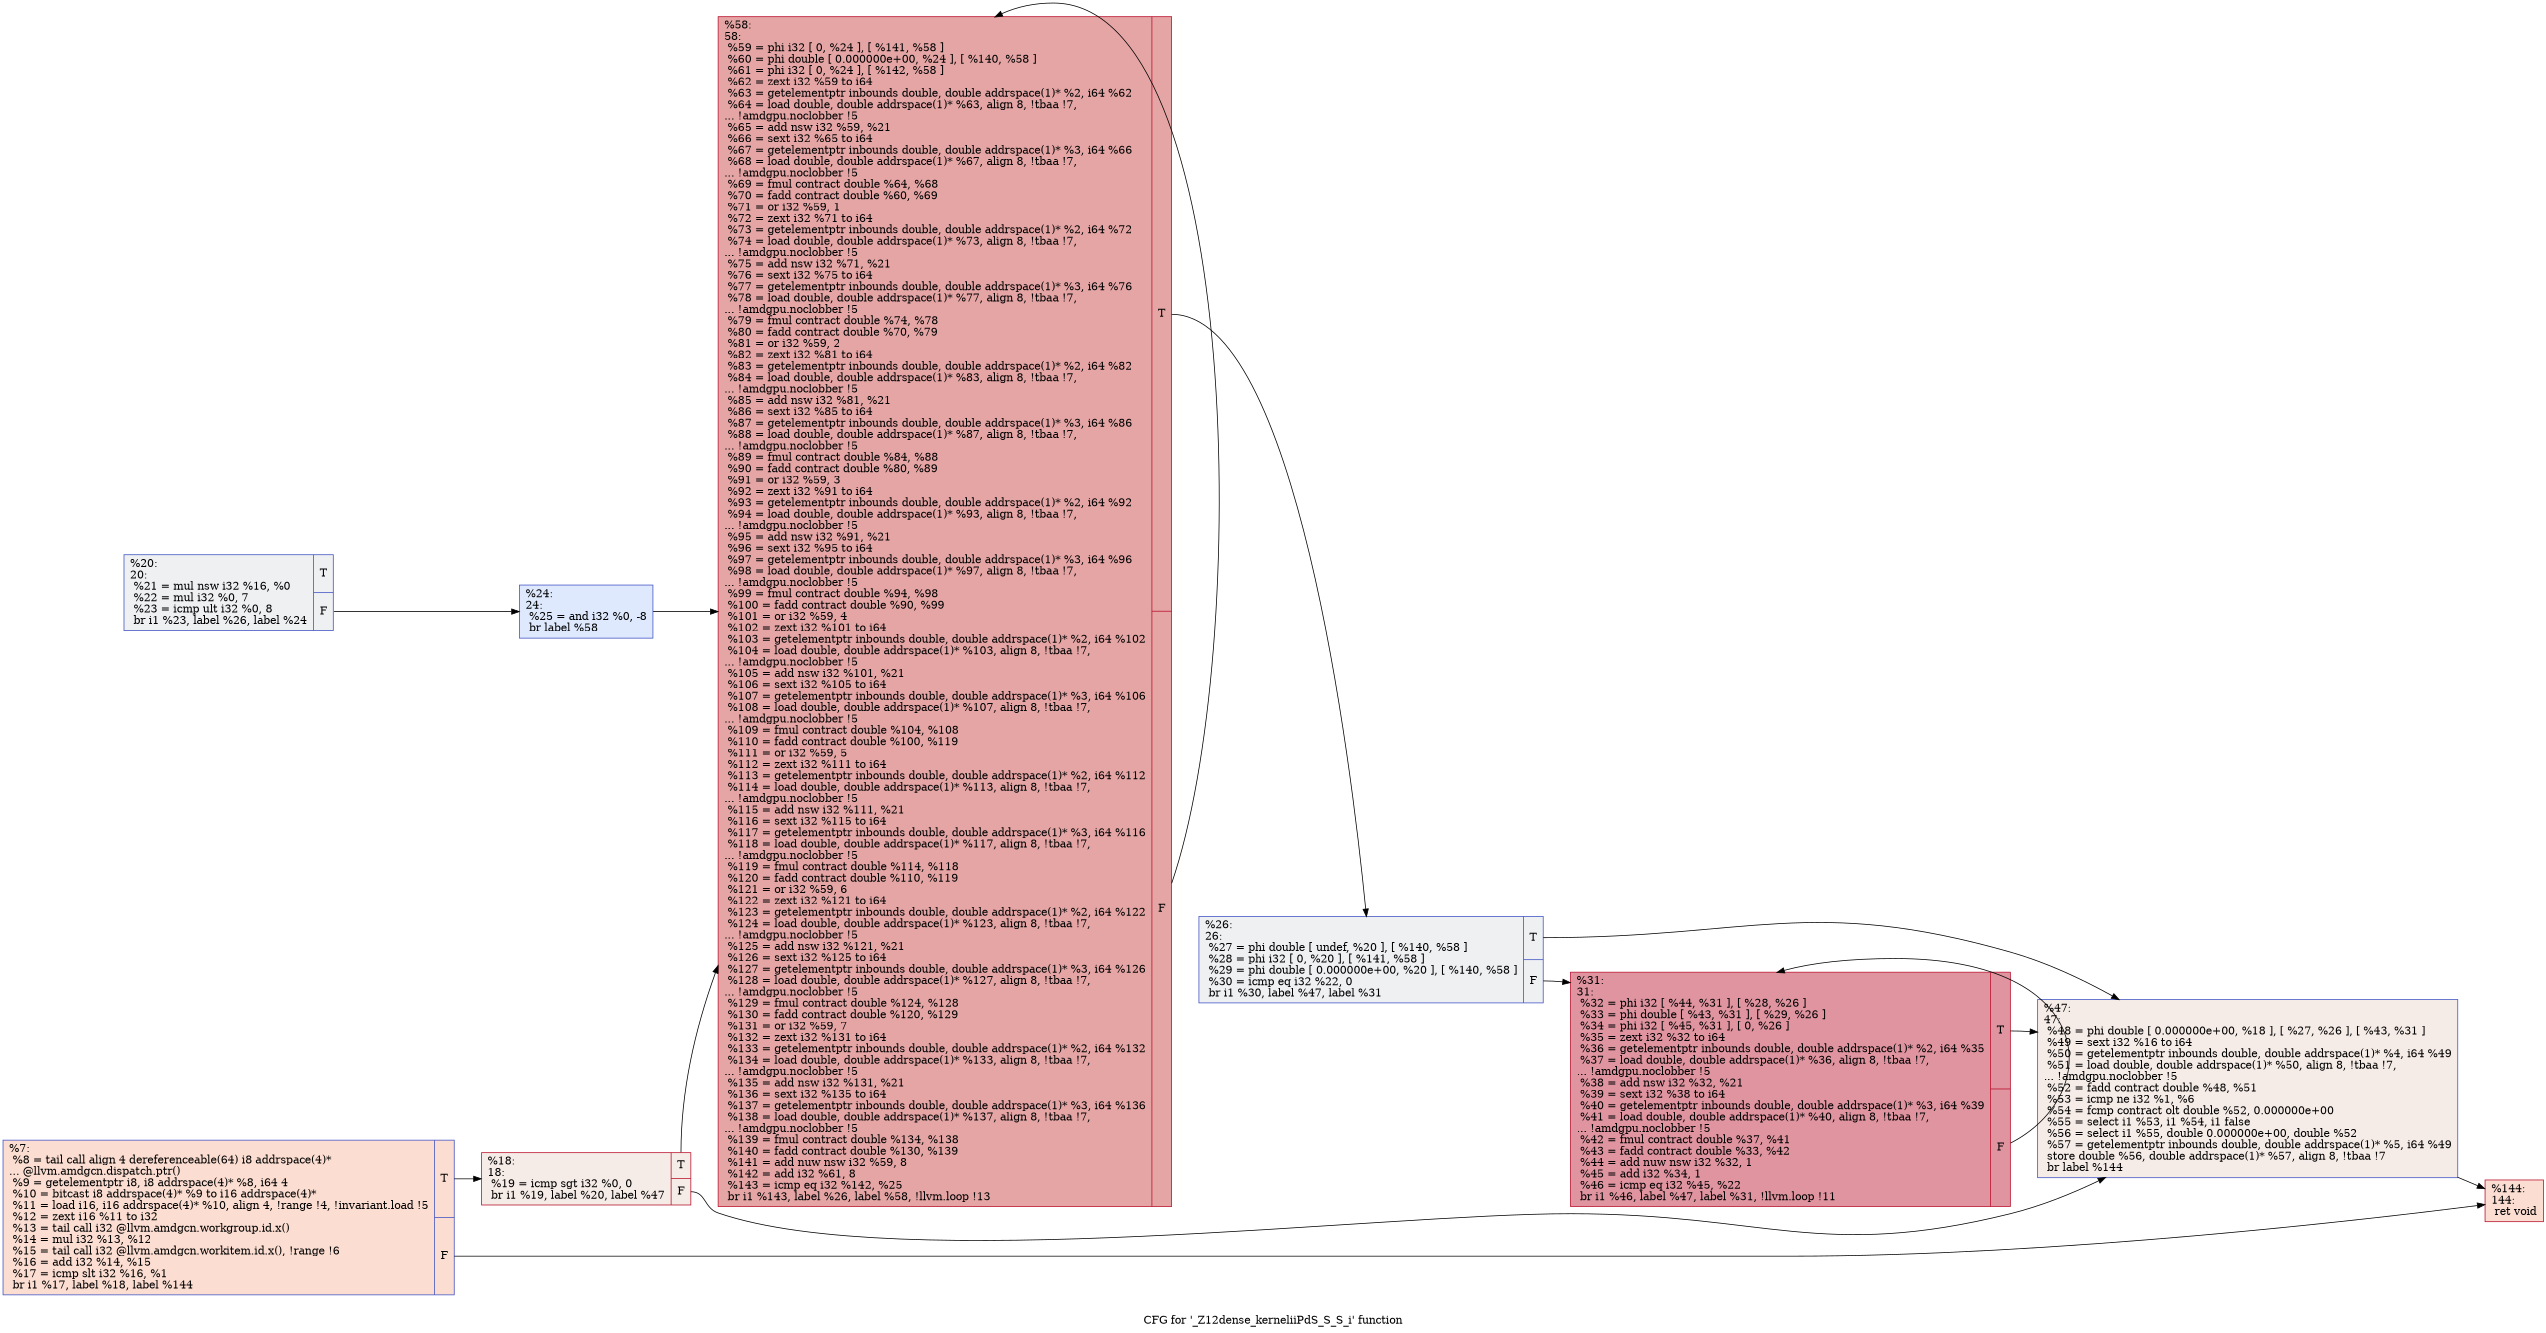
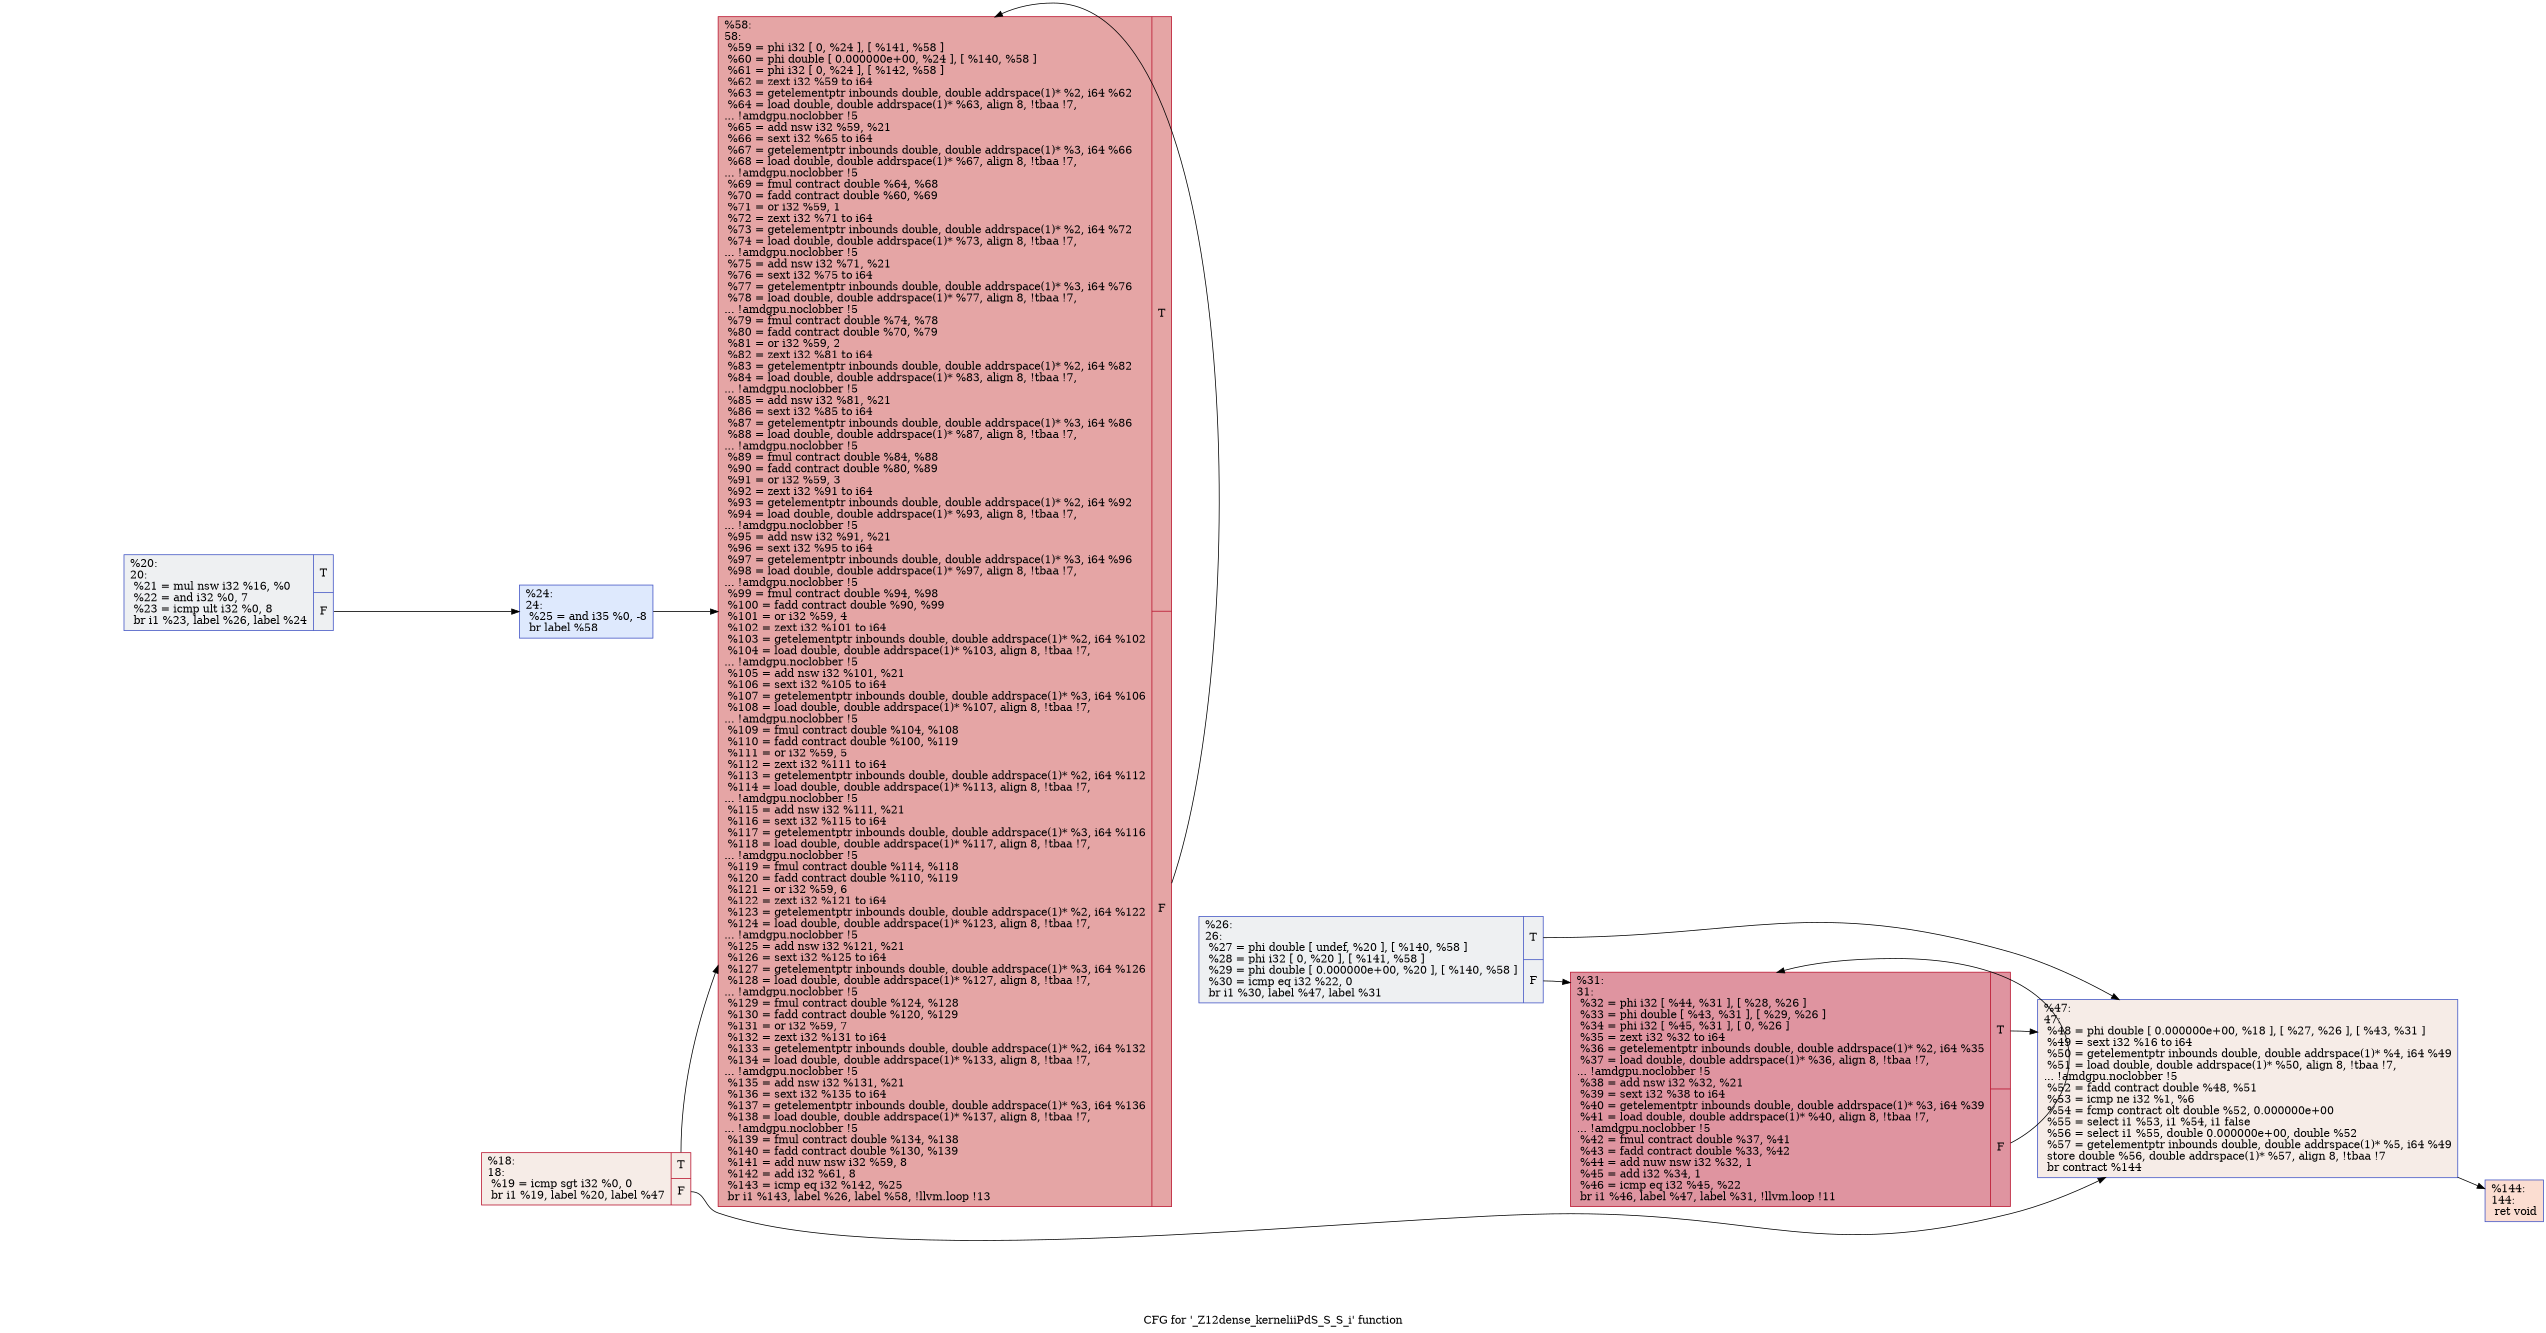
(1317, 588) -> none
(190, 598) -> (189, 598)
(586, 617) -> (586, 617)
(2084, 1168) -> (2093, 1168)
(2514, 1201) -> (2514, 1201)
(229, 1218) -> none
